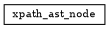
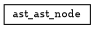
(55, 15) -> (47, 15)
